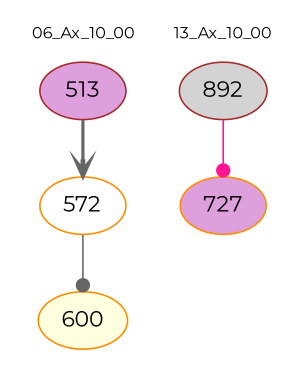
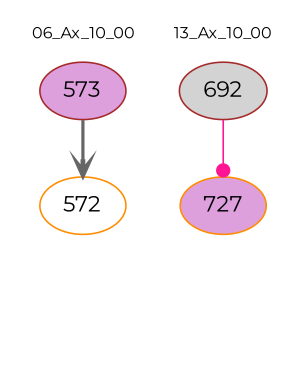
(83, 91) -> (83, 91)
(223, 91) -> (223, 91)
(83, 320) -> none
